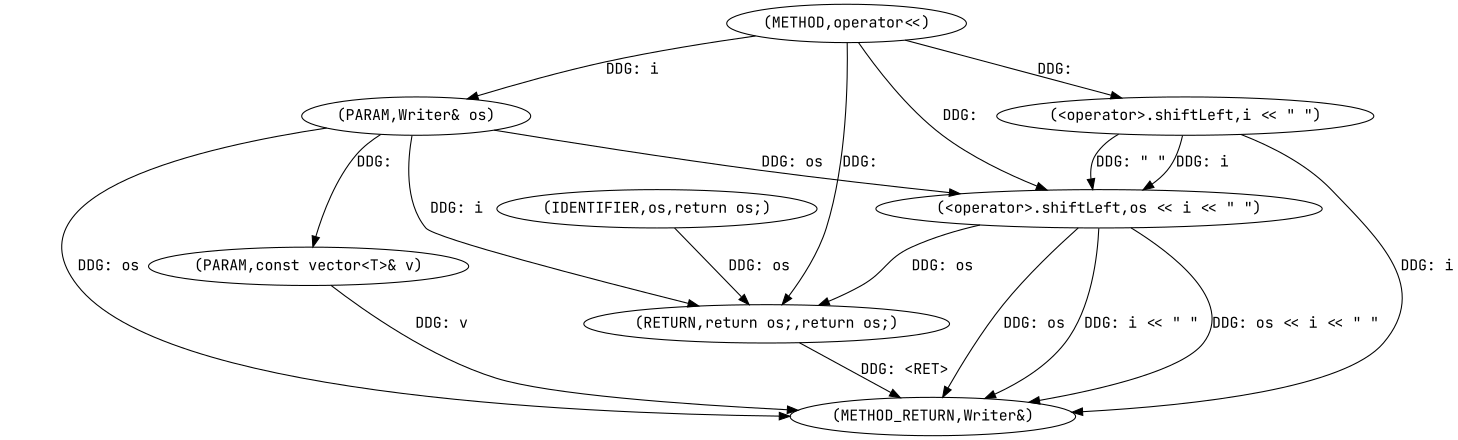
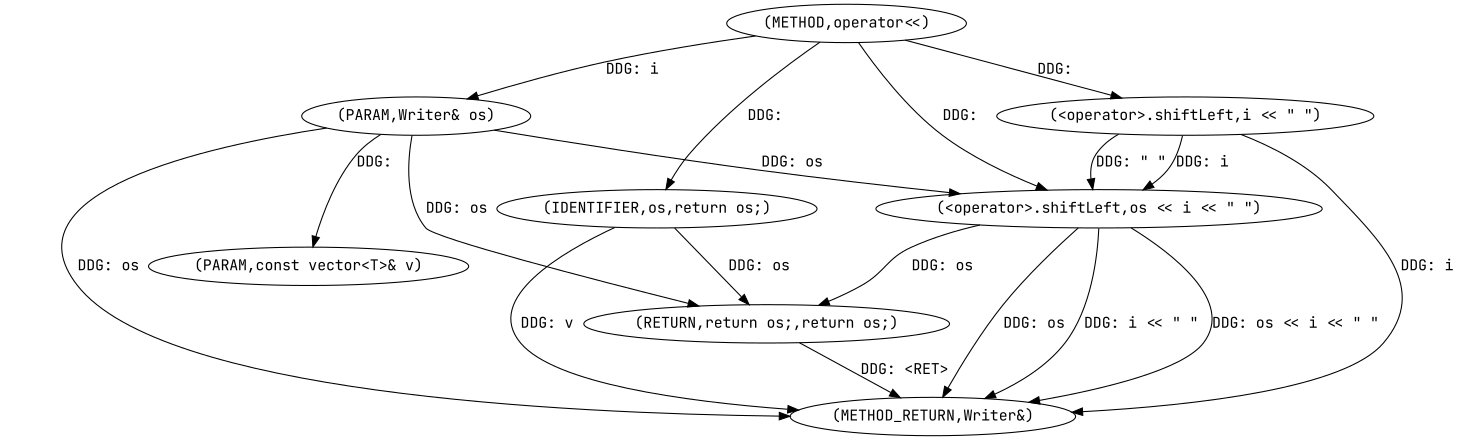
(840, 168) -> (739, 105)
(457, 209) -> (457, 209)
(546, 389) -> (567, 371)
